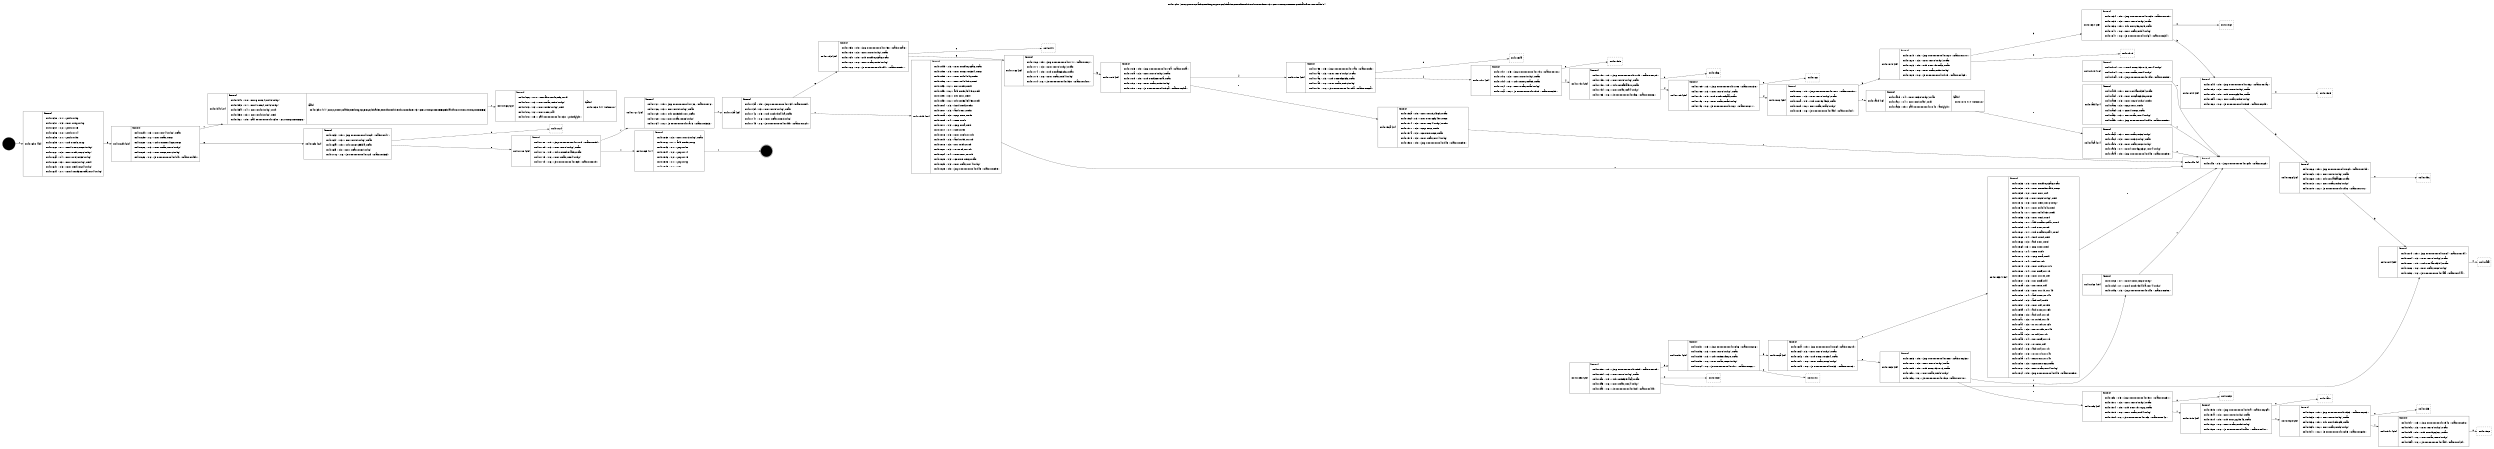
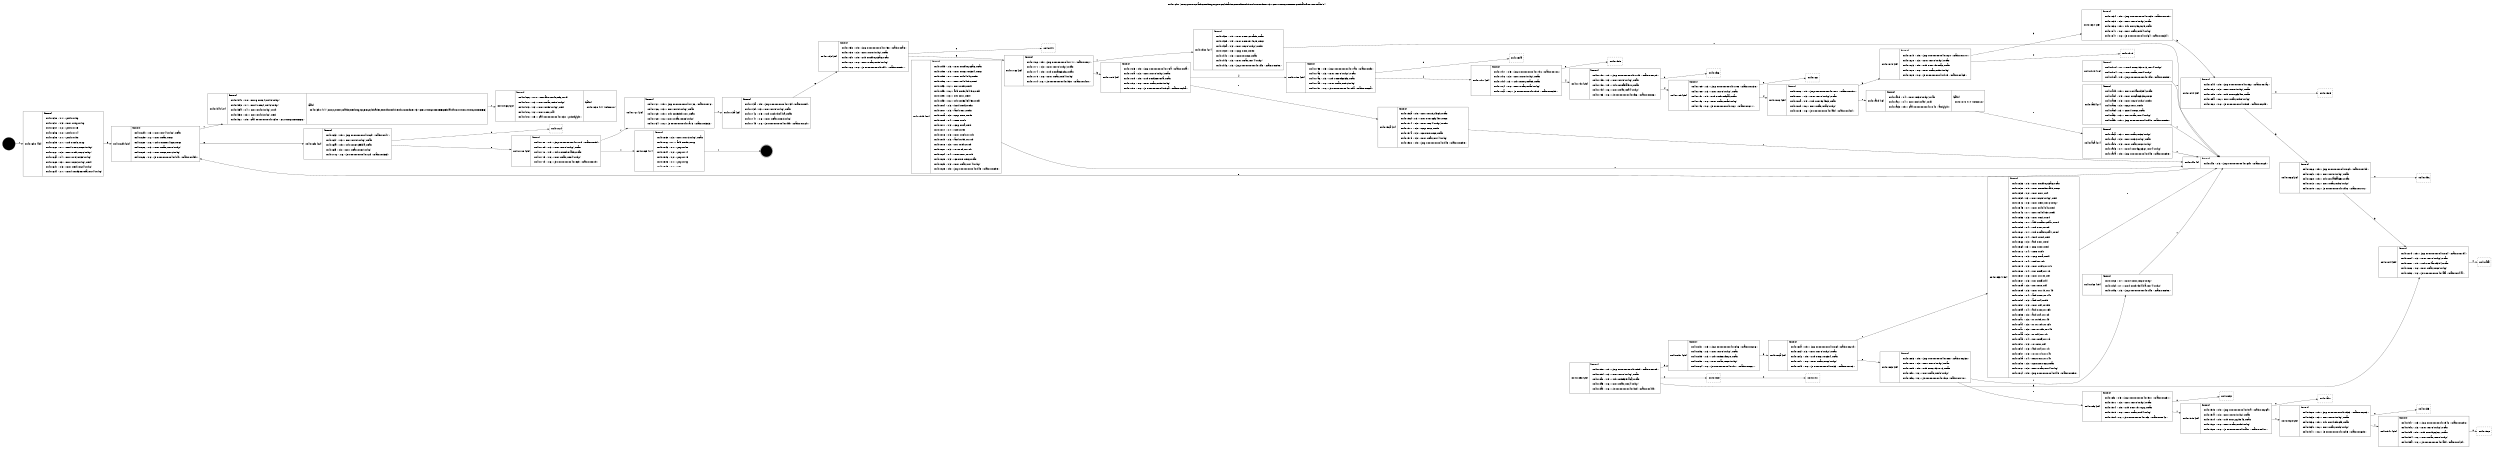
(2226, 25) -> none
none -> (1238, 50)
(860, 115) -> none
none -> (1198, 176)
(1781, 375) -> (1762, 378)
